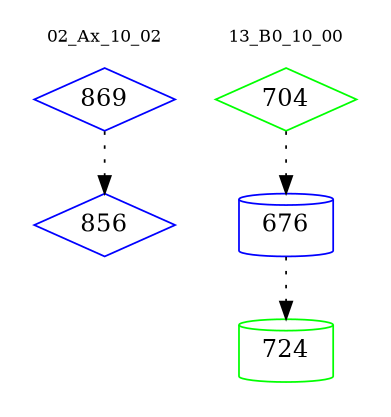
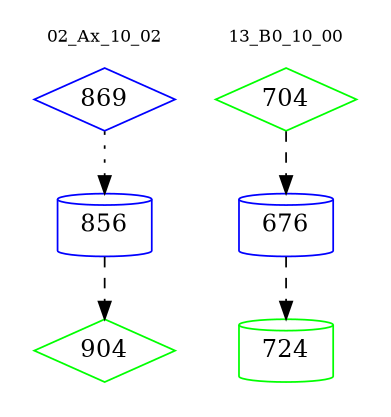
(286, 154) -> (286, 154)
(105, 225) -> (105, 225)
(286, 279) -> (286, 279)
none -> (105, 351)
